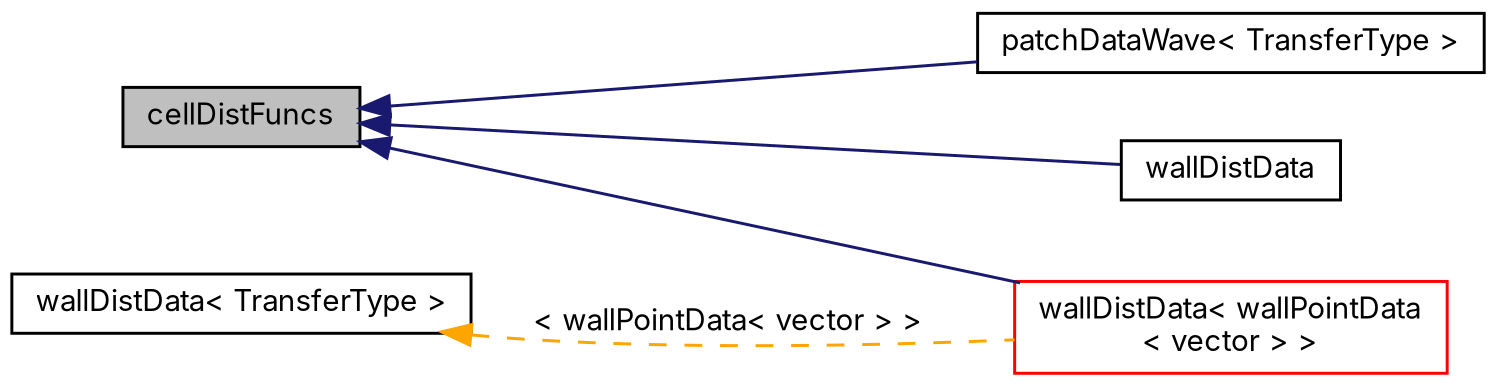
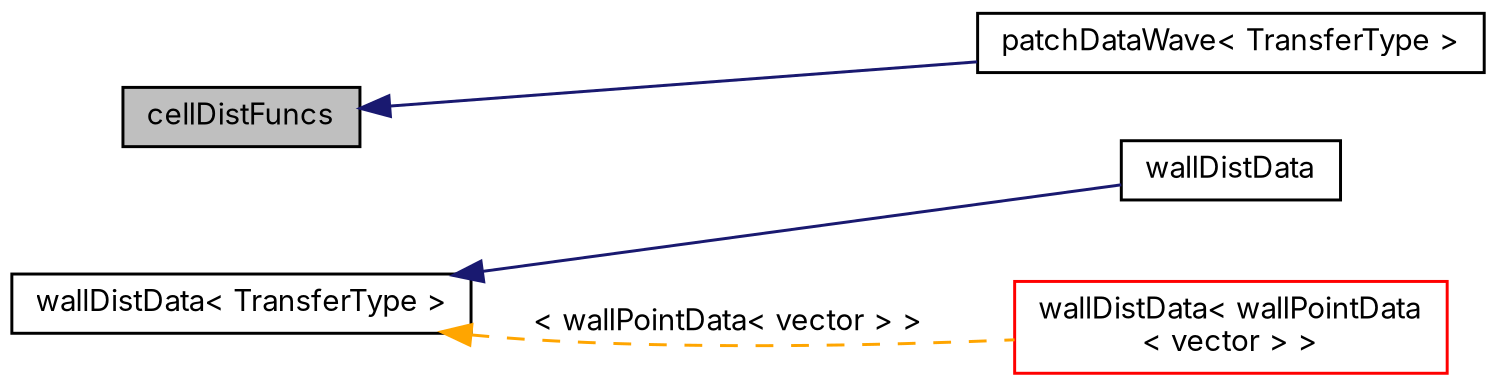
(755, 145) -> (802, 228)
(705, 216) -> none
